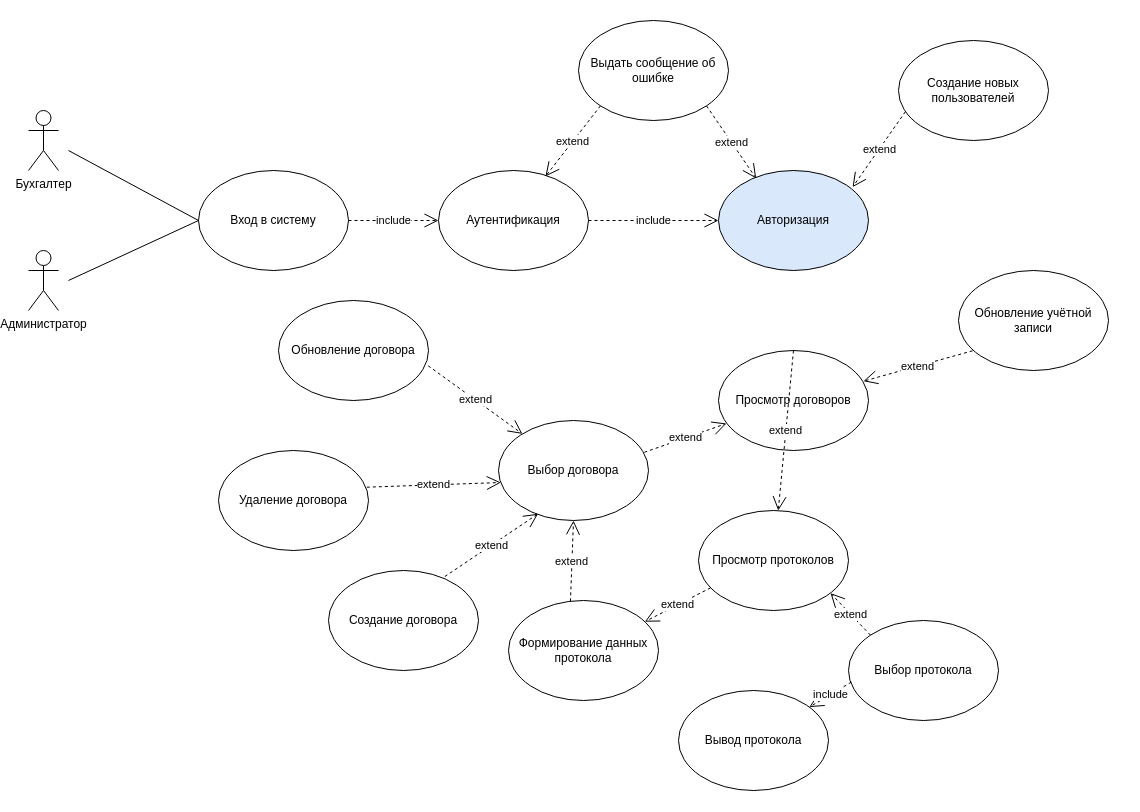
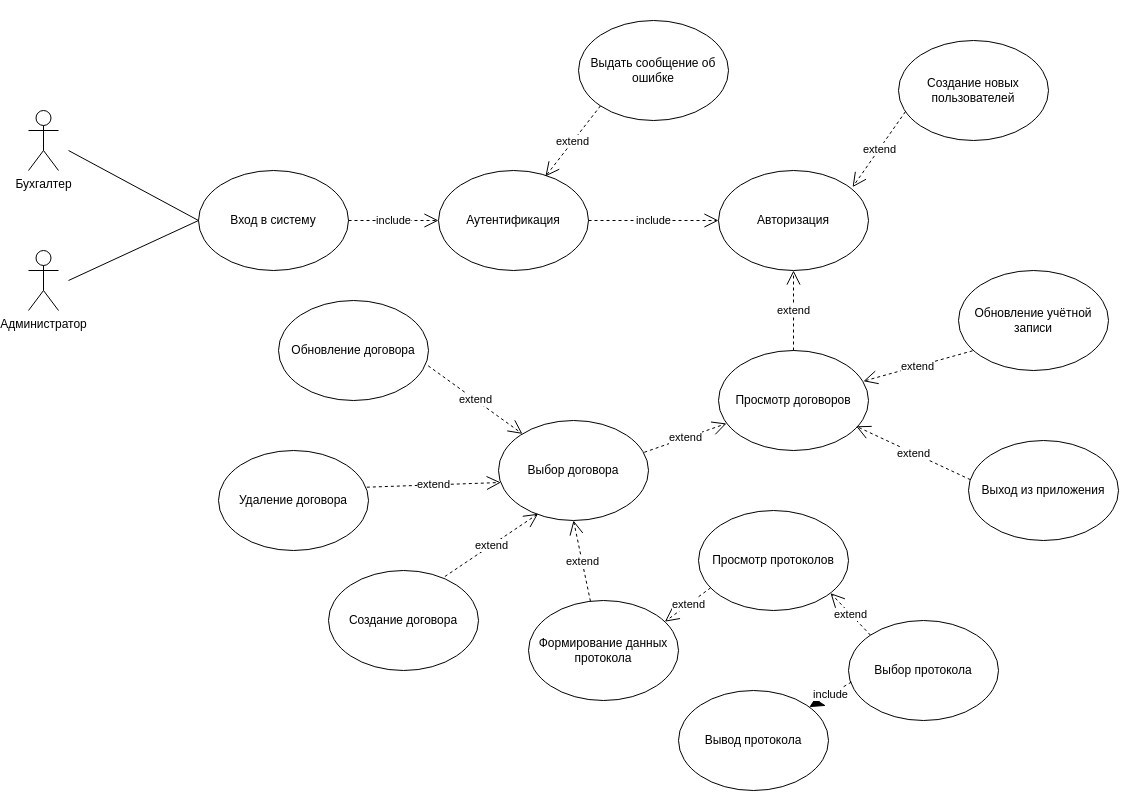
(730, 141) -> none
(794, 221) -> (794, 221)
(786, 429) -> (794, 312)
none -> (915, 454)
none -> (1044, 491)
(584, 651) -> (604, 651)
(816, 703) -> (820, 701)
